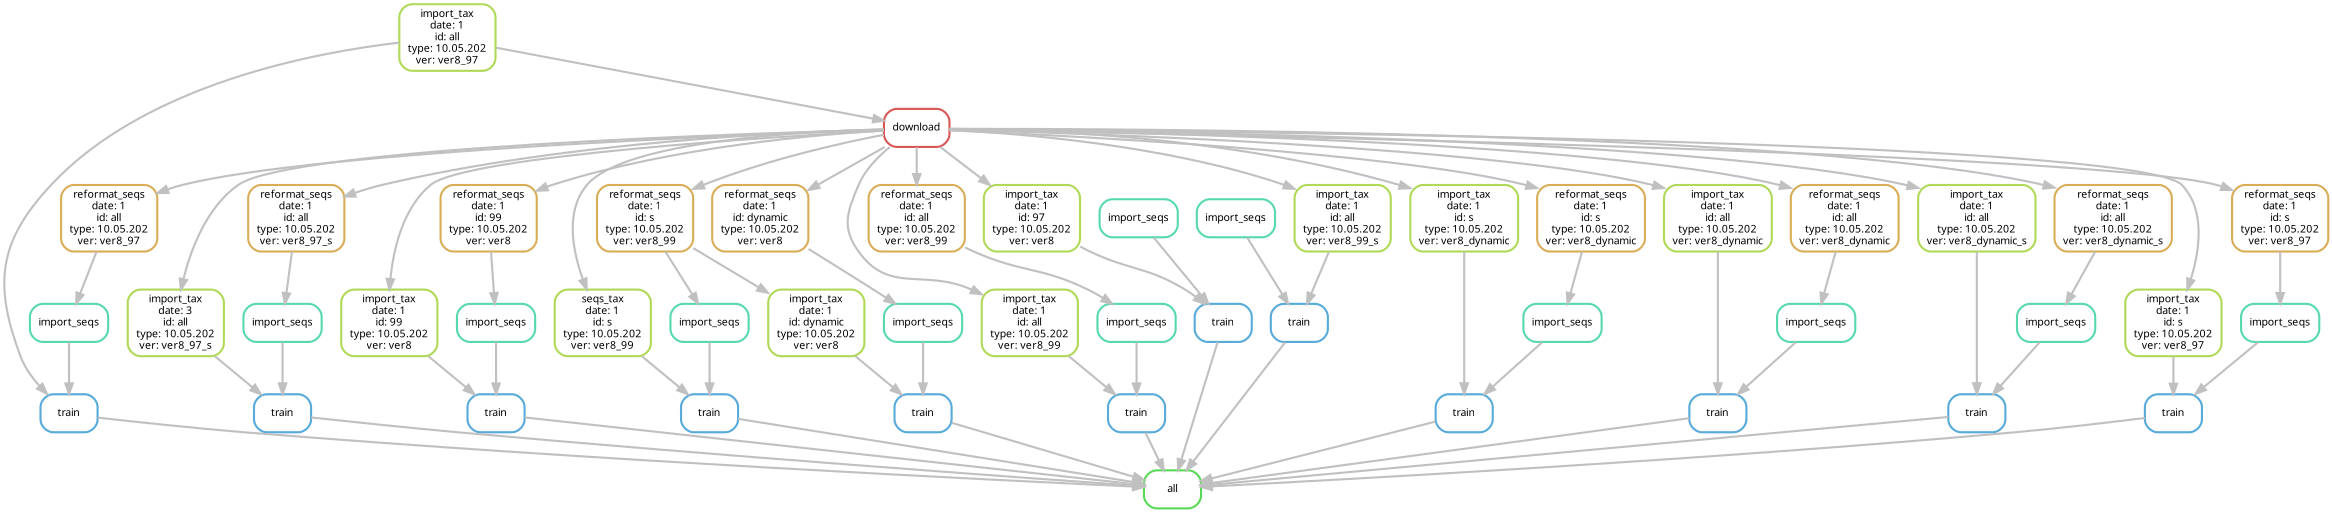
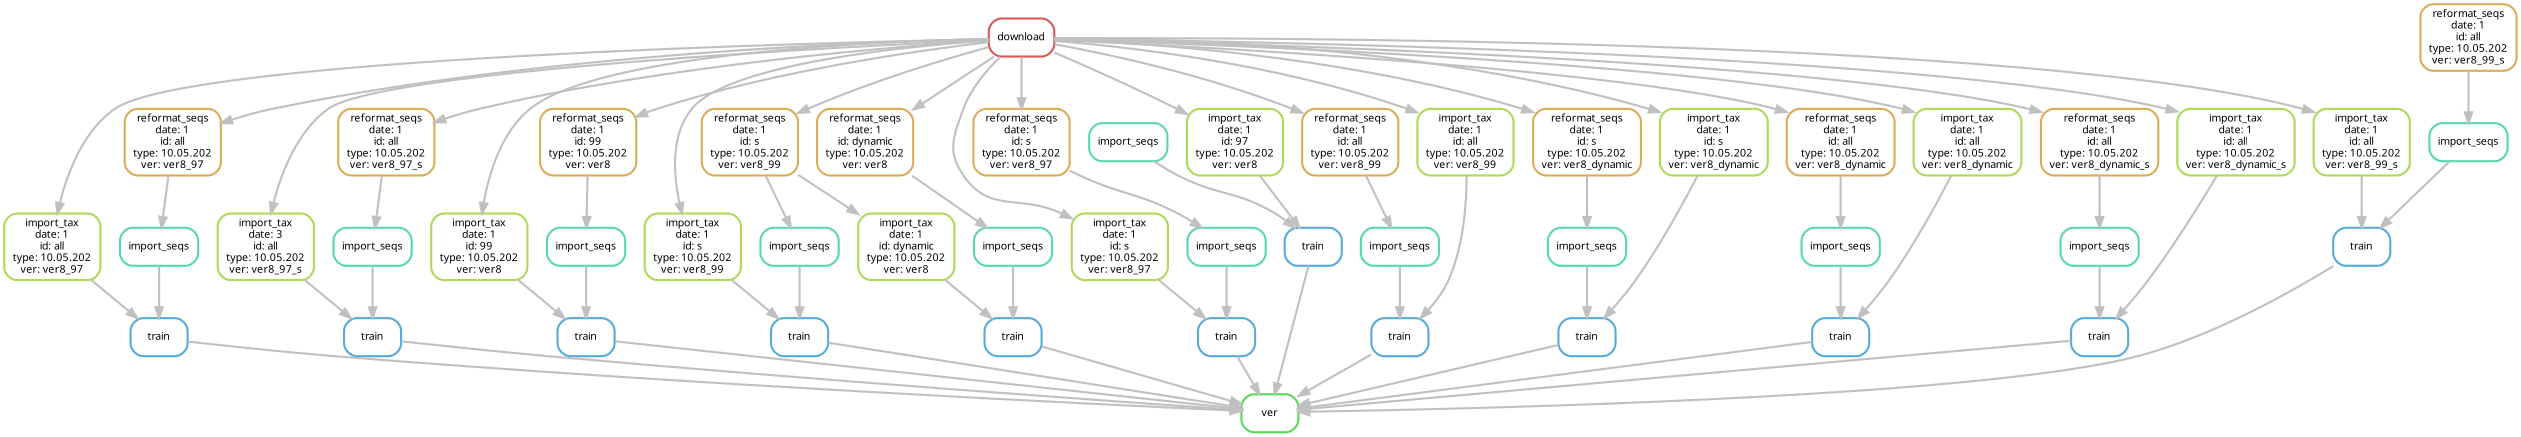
none -> (2468, 38)
(685, 83) -> (494, 58)
(603, 323) -> (693, 247)
(1172, 489) -> (1270, 413)
